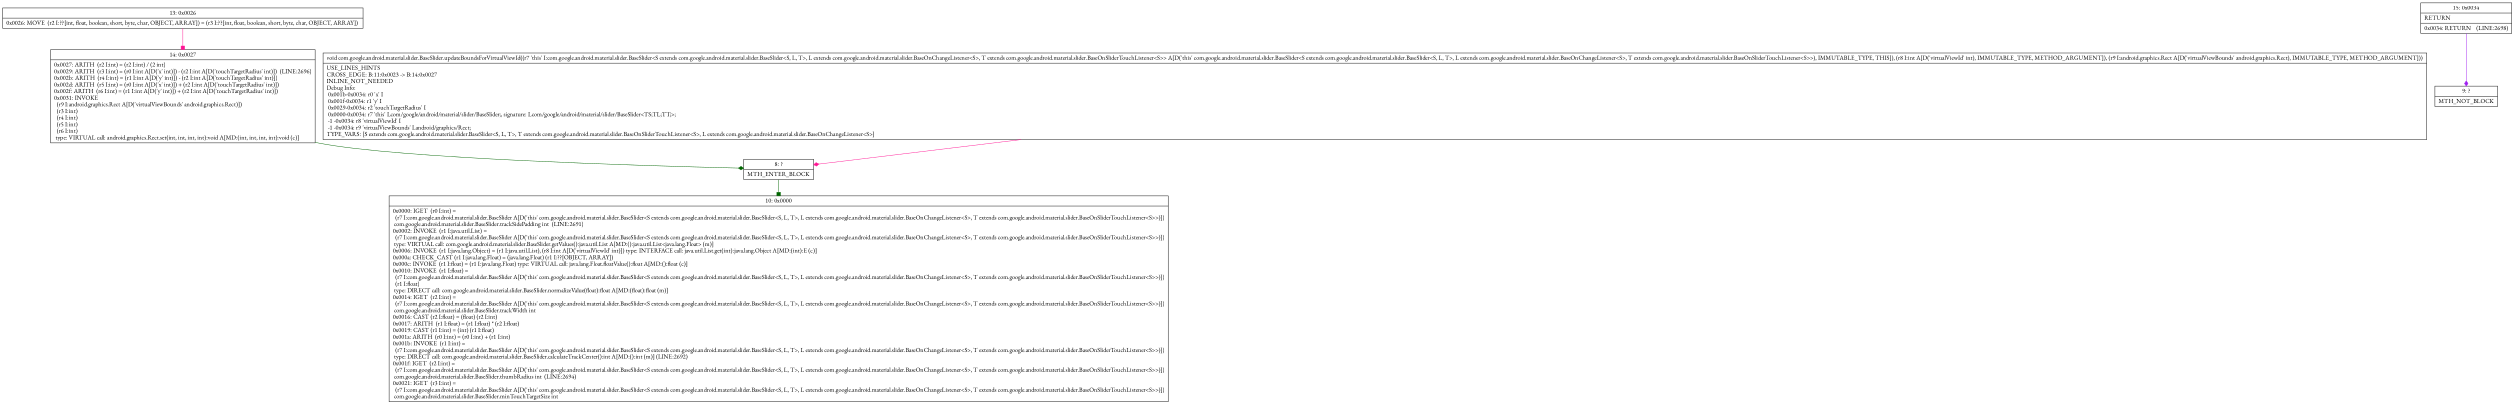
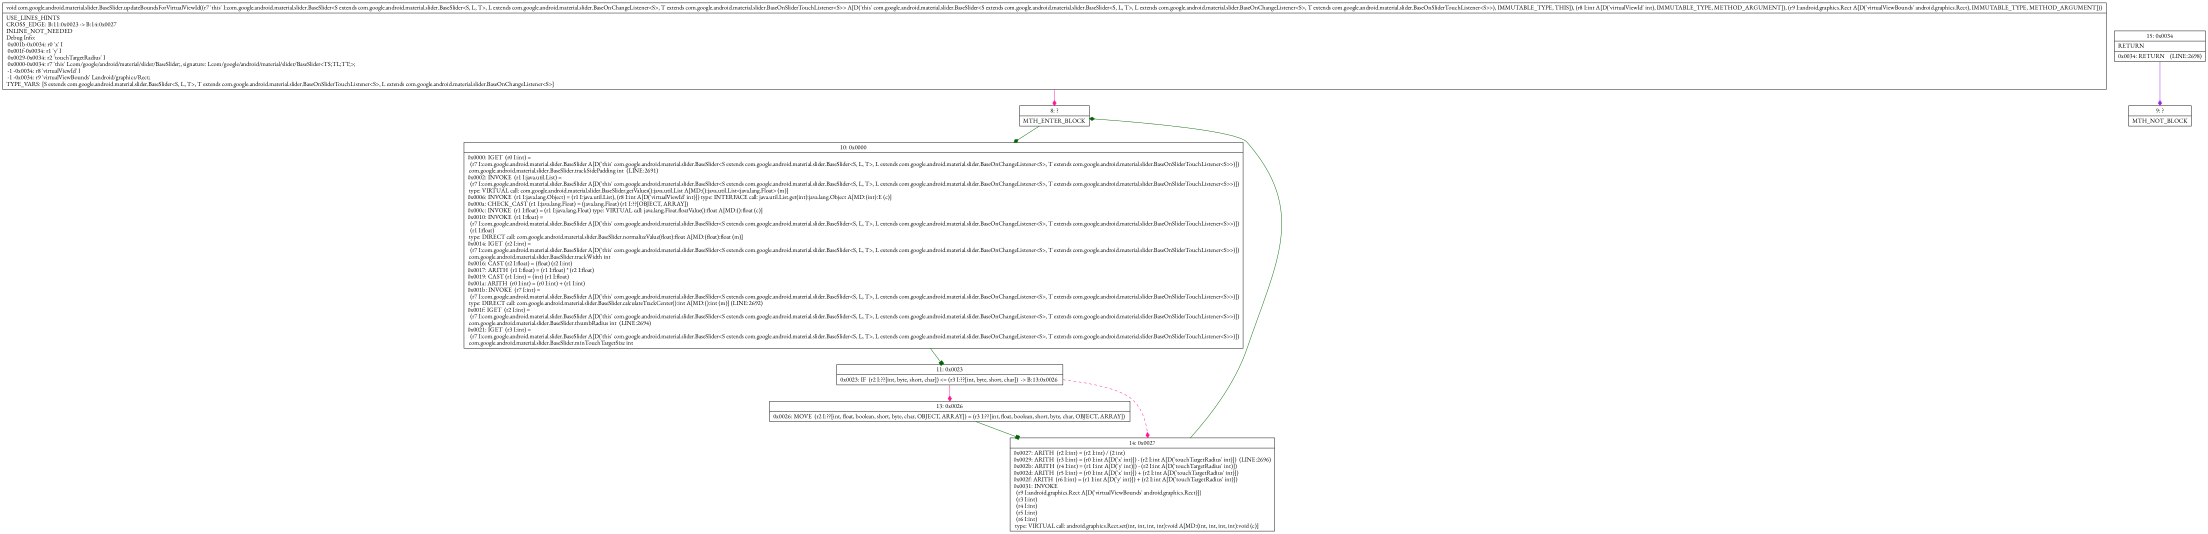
(183, 37) -> (995, 429)
(779, 186) -> (1029, 133)
(430, 343) -> (505, 290)
none -> (950, 375)
